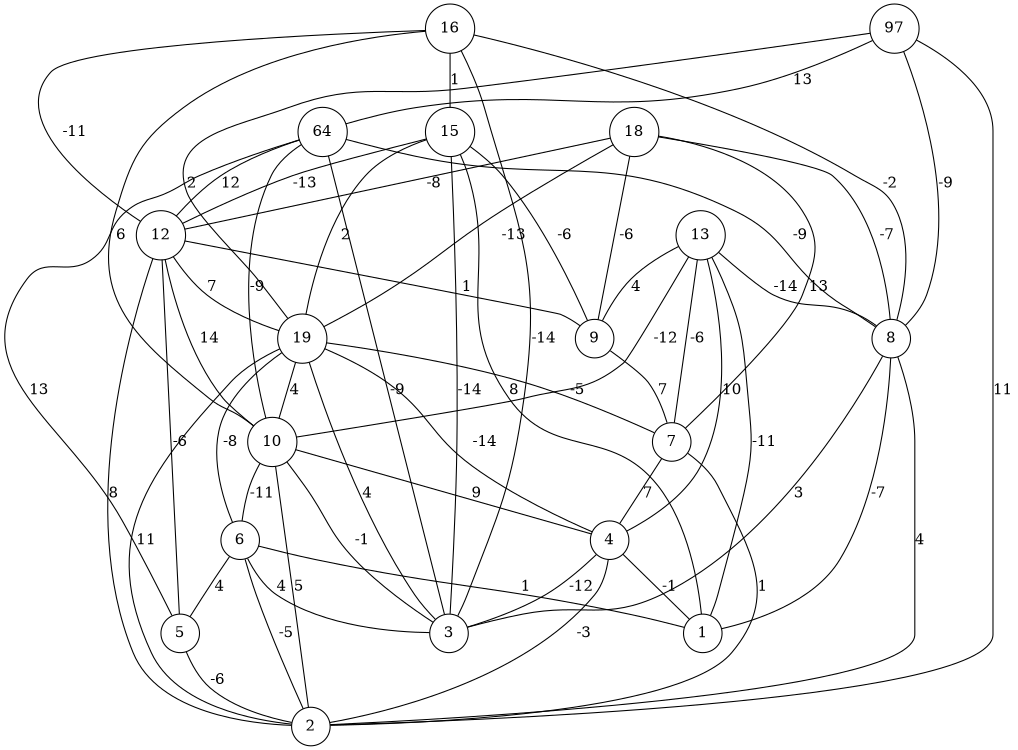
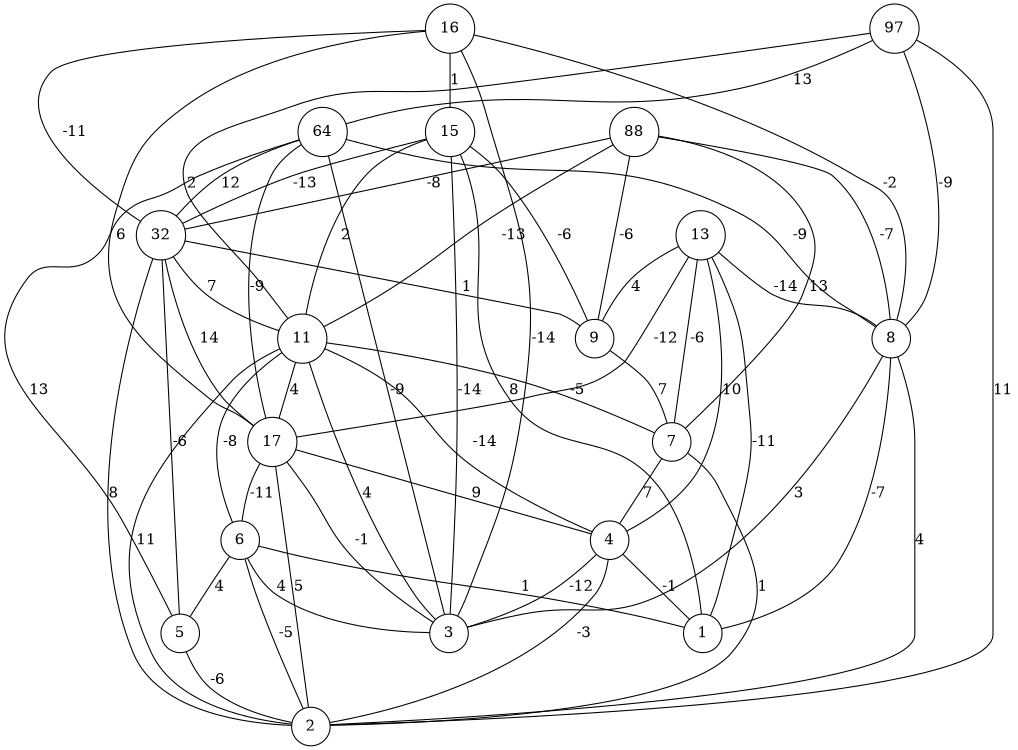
(634, 132) -> (634, 132)
(161, 235) -> (161, 235)
(302, 339) -> (302, 339)
(272, 442) -> (272, 442)
